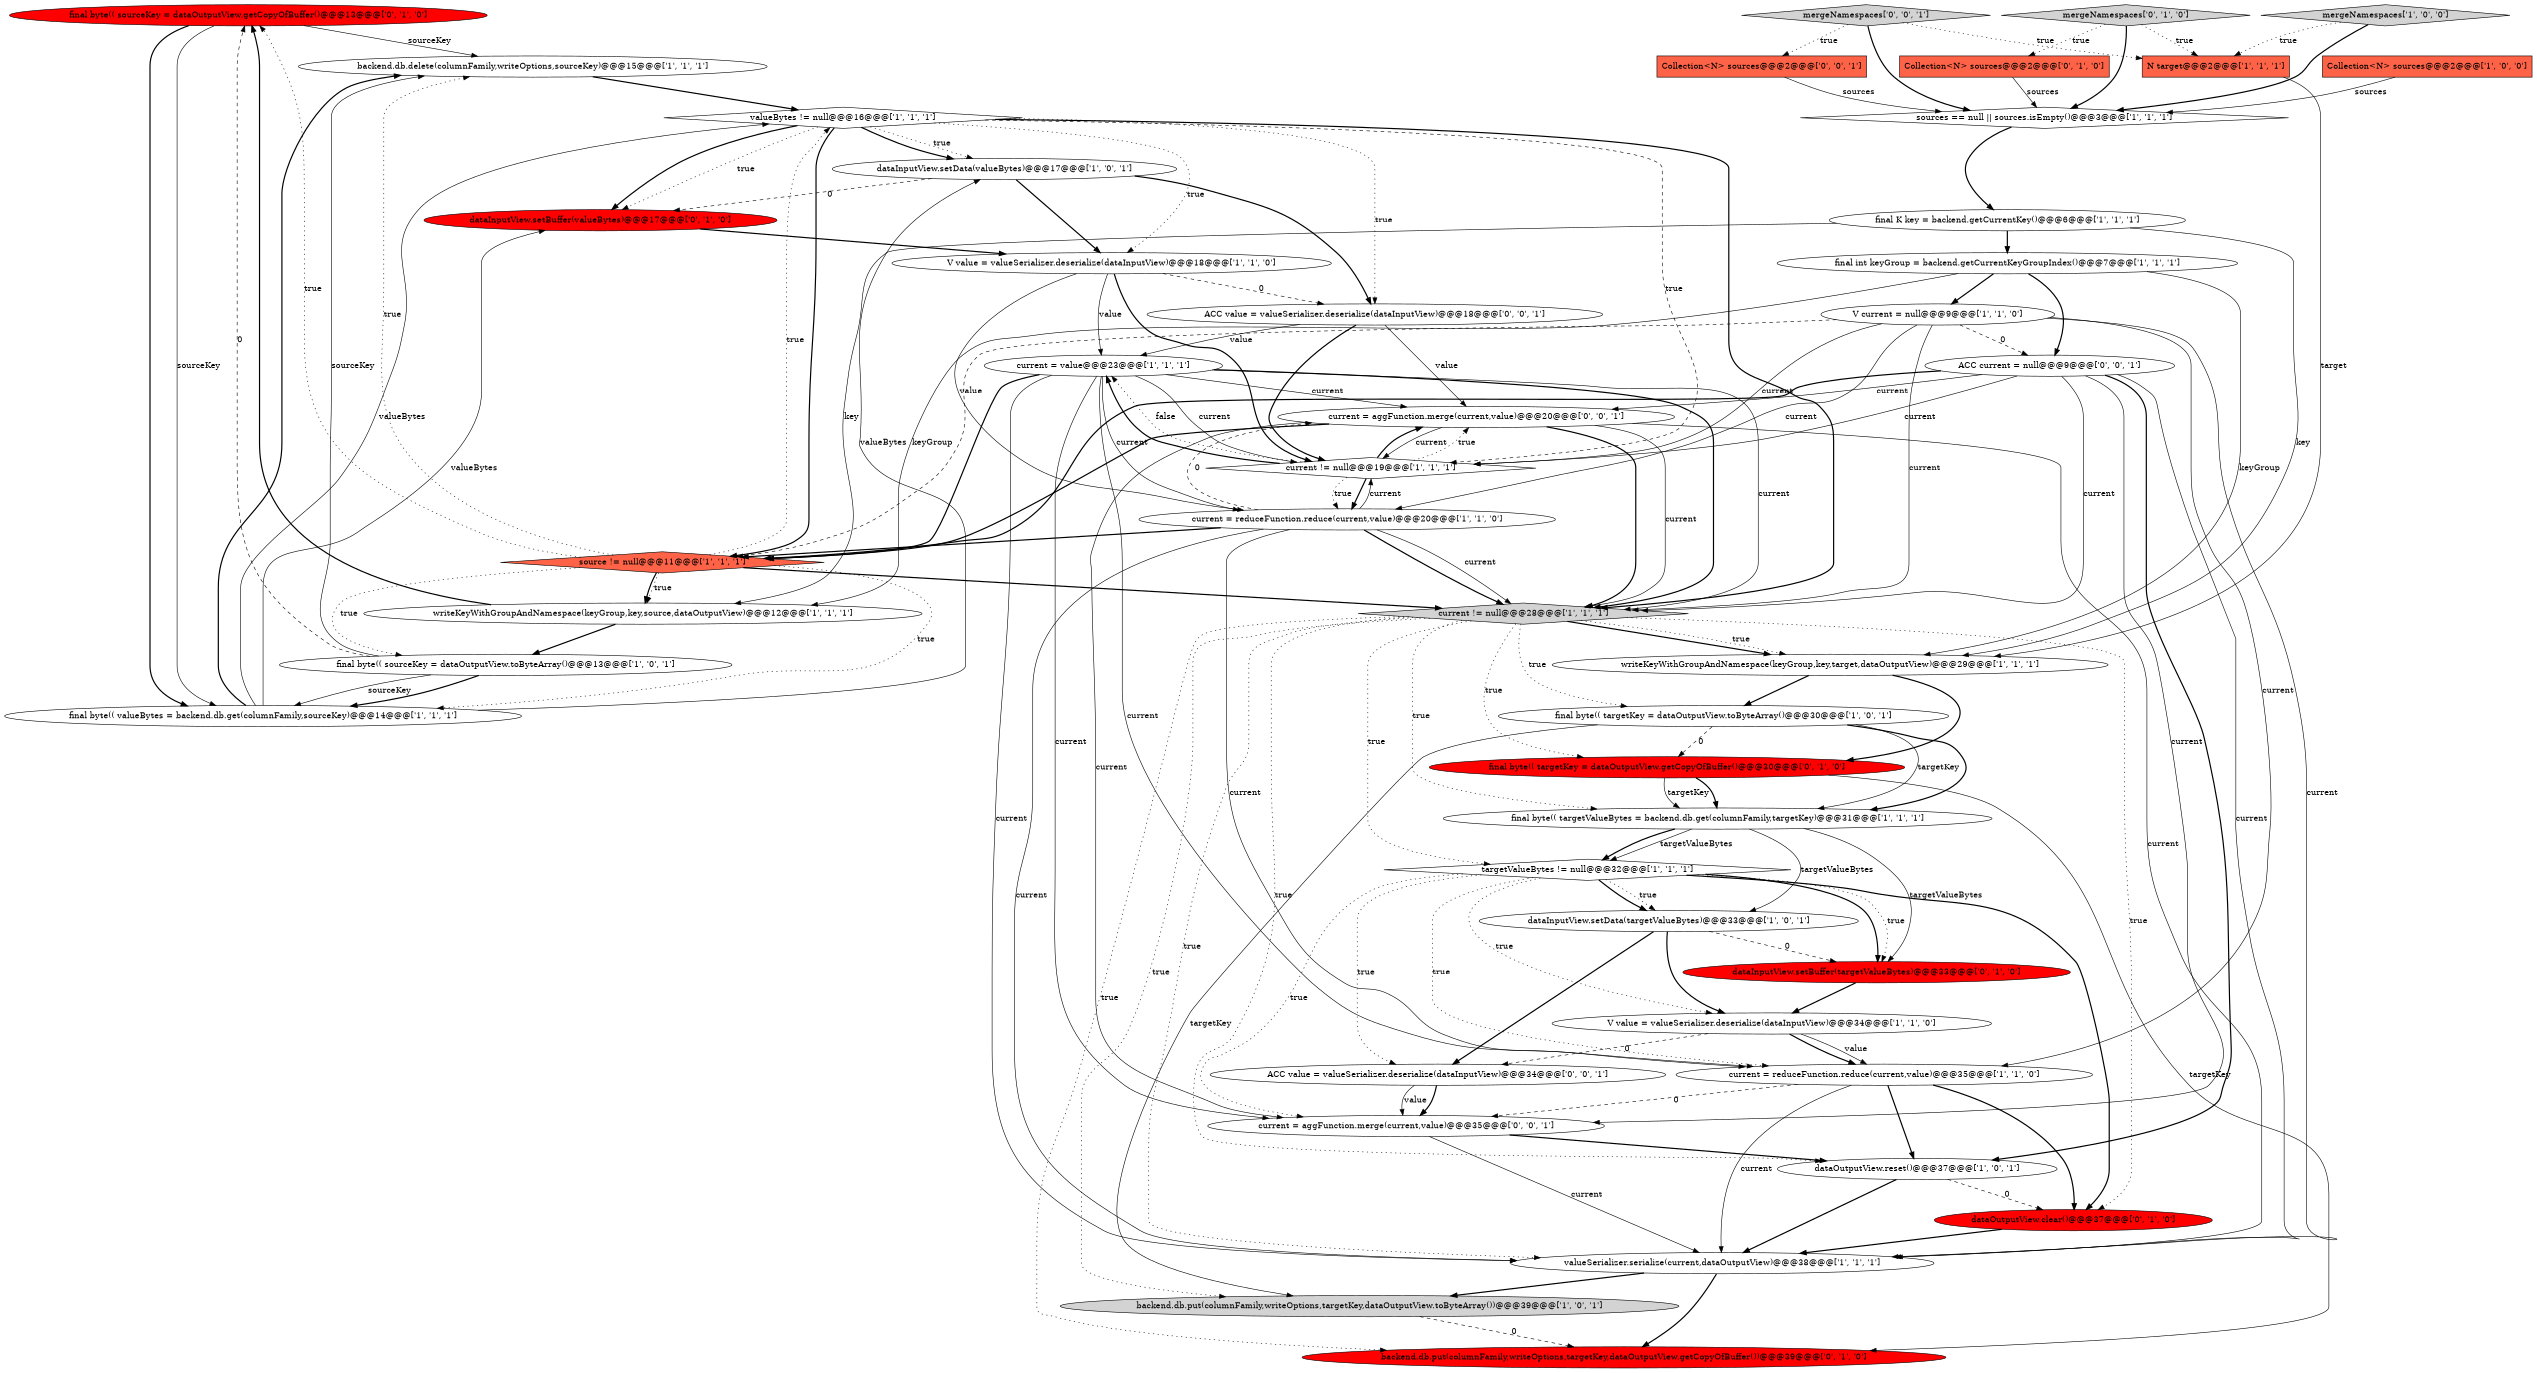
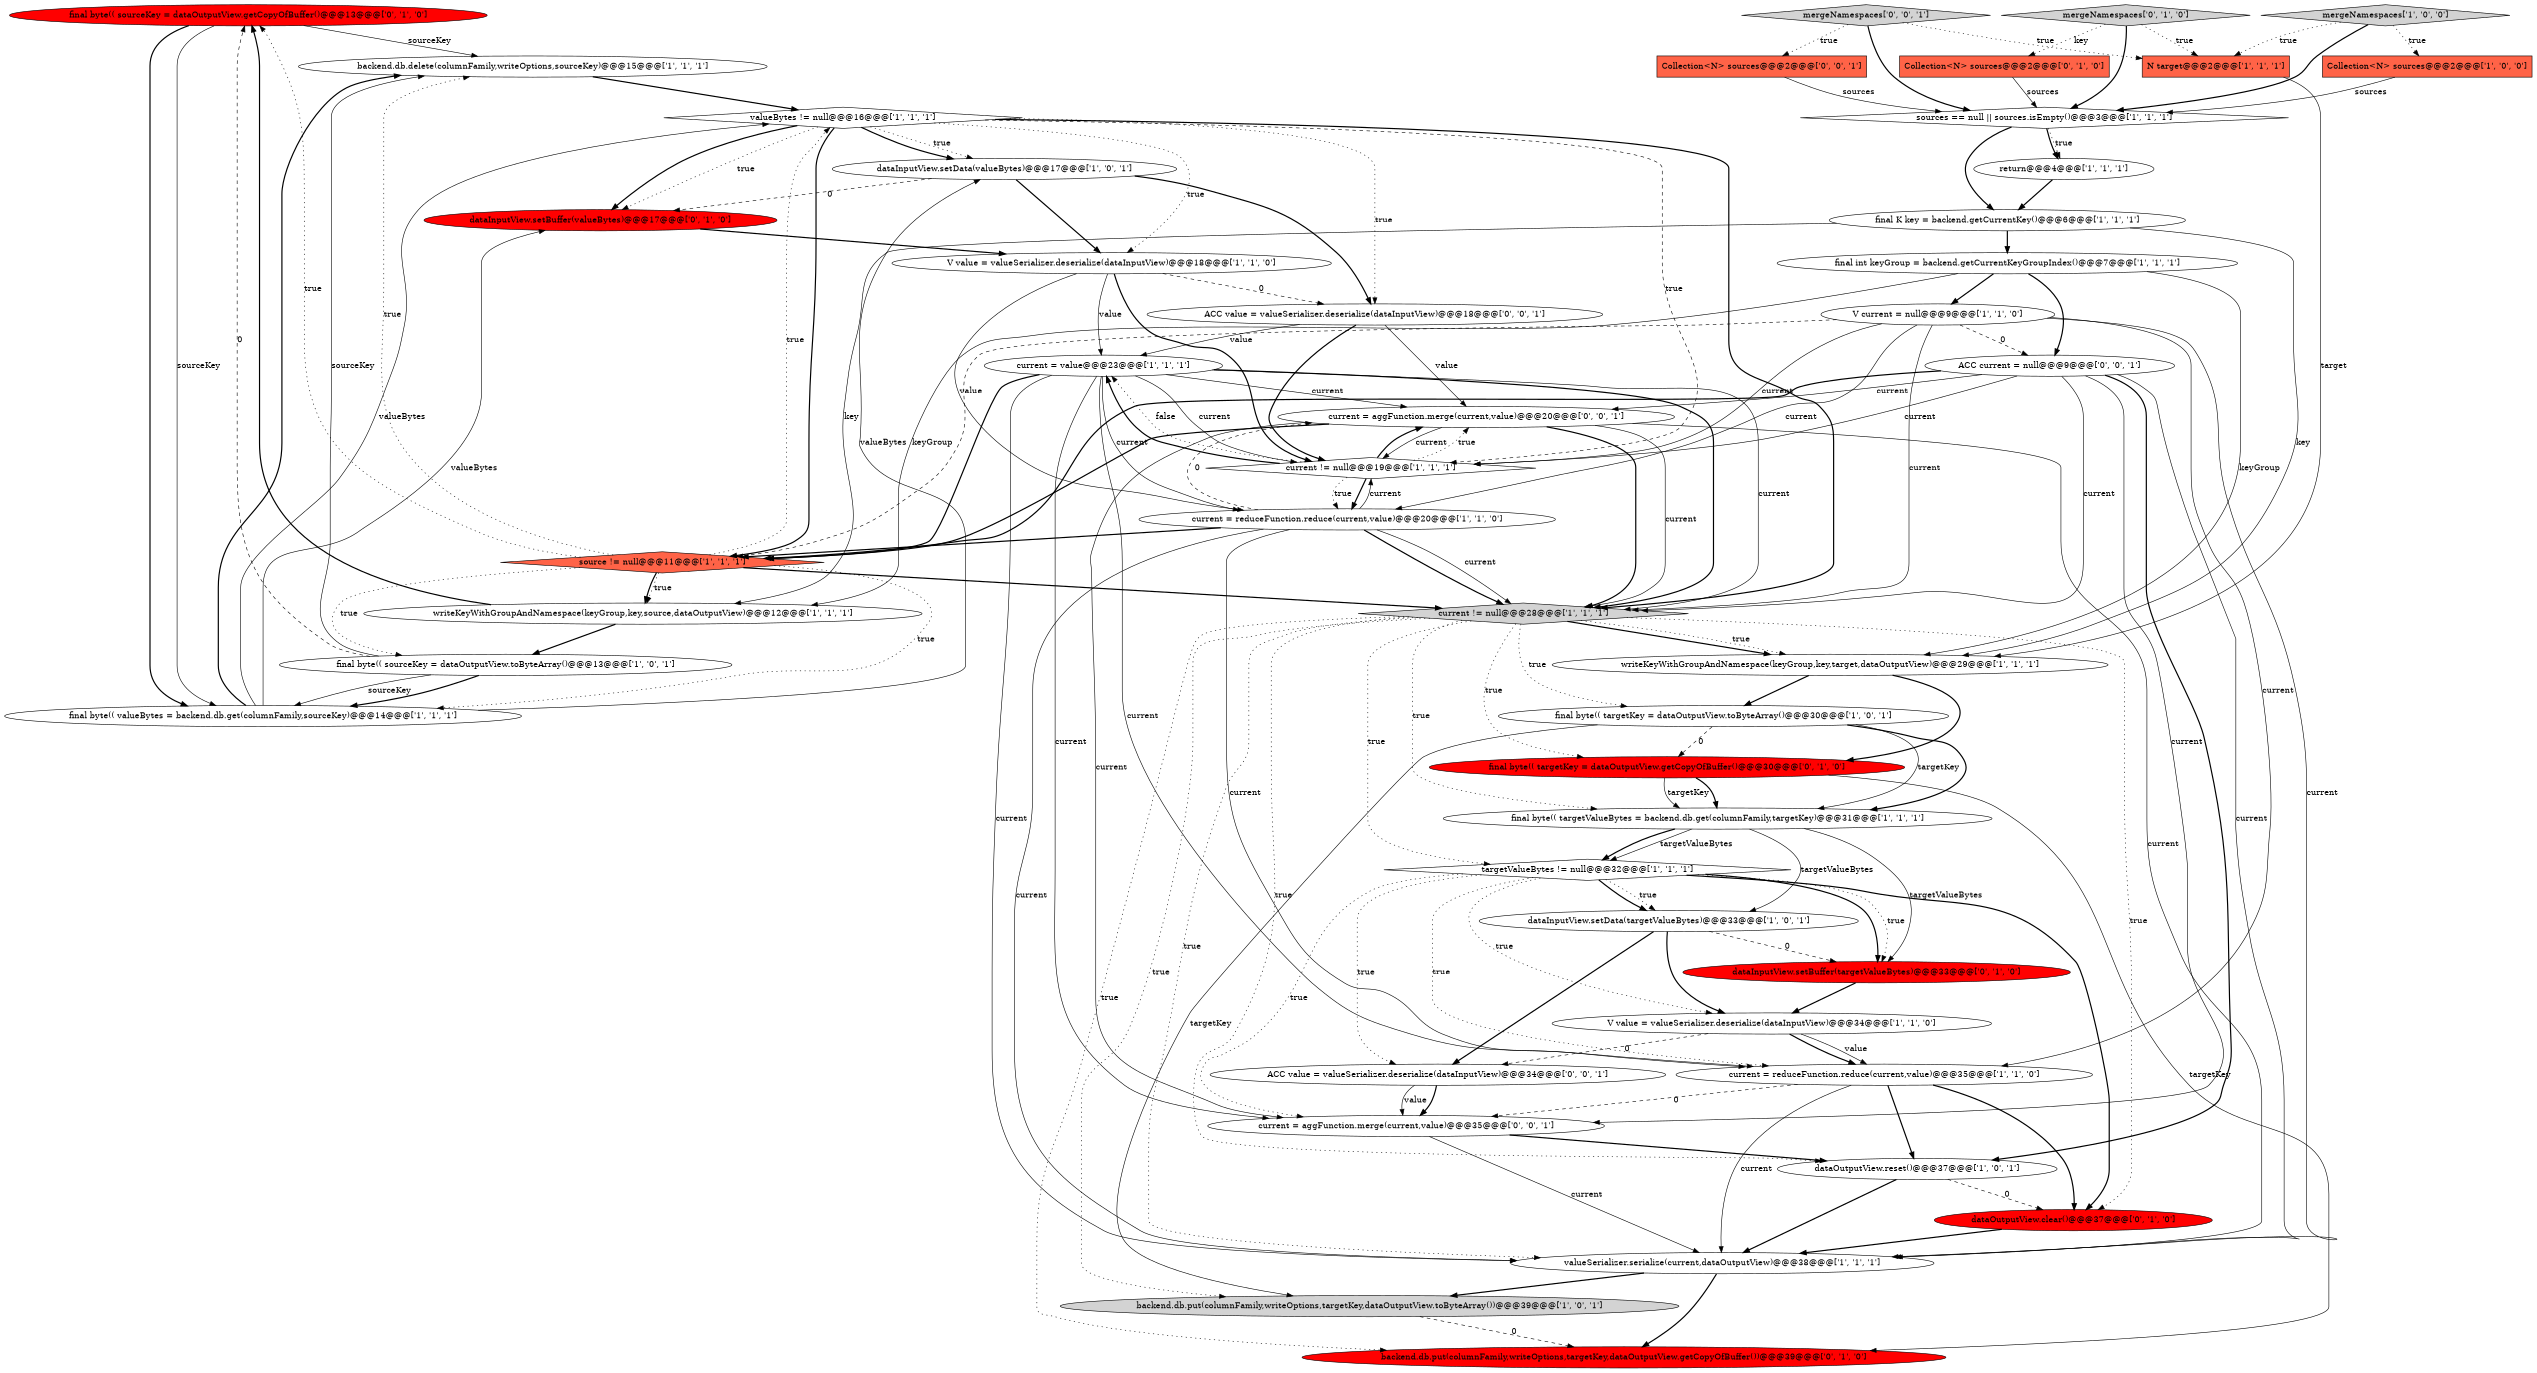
none -> (2404, 38)
(2081, 41) -> (2081, 41)
none -> (2064, 169)
